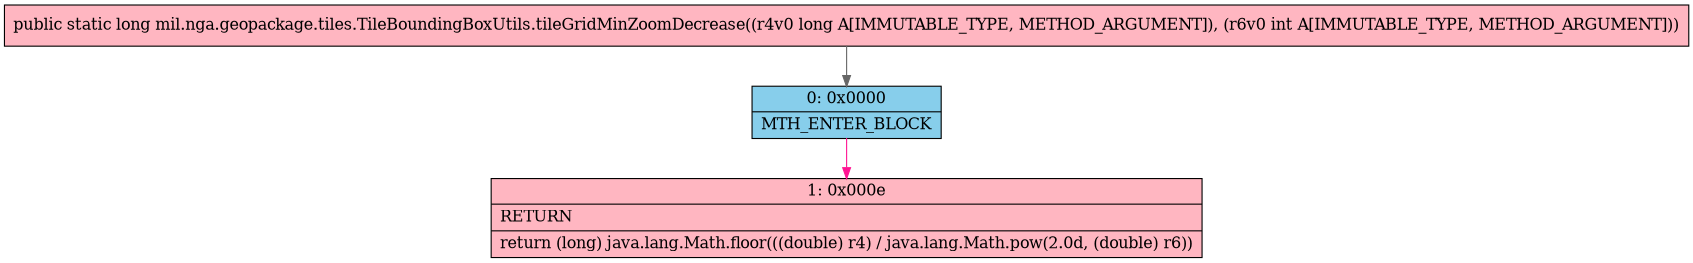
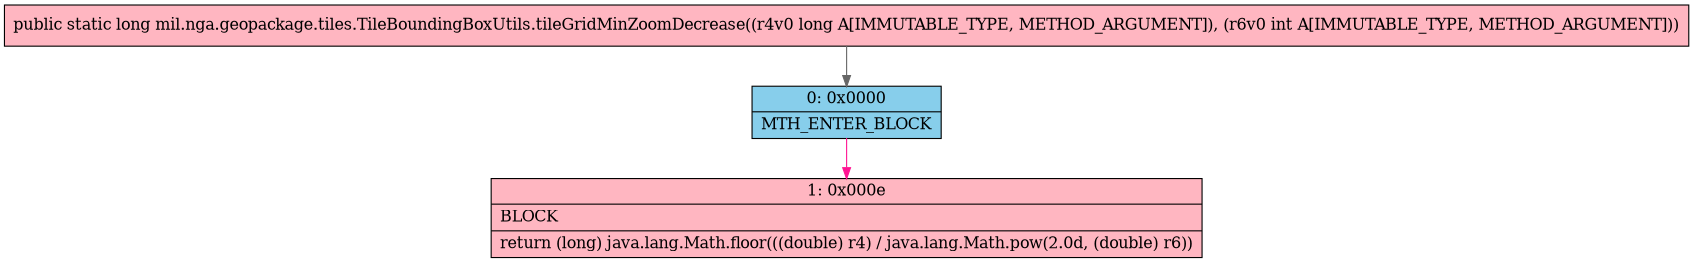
(536, 217) -> (529, 217)
